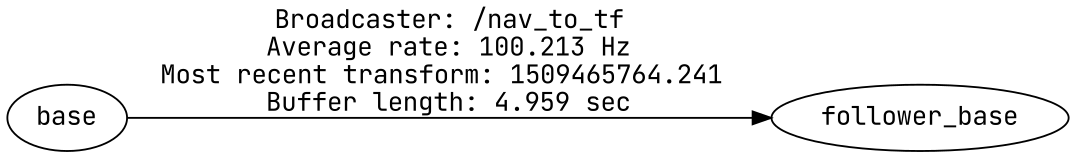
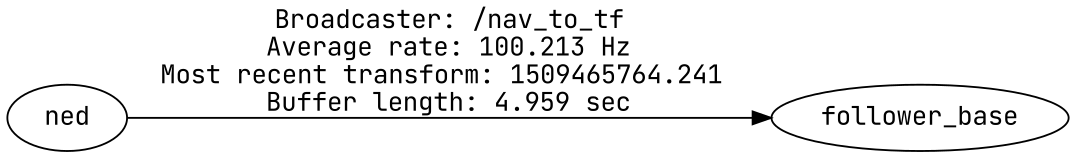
(67, 118) -> (67, 118)
